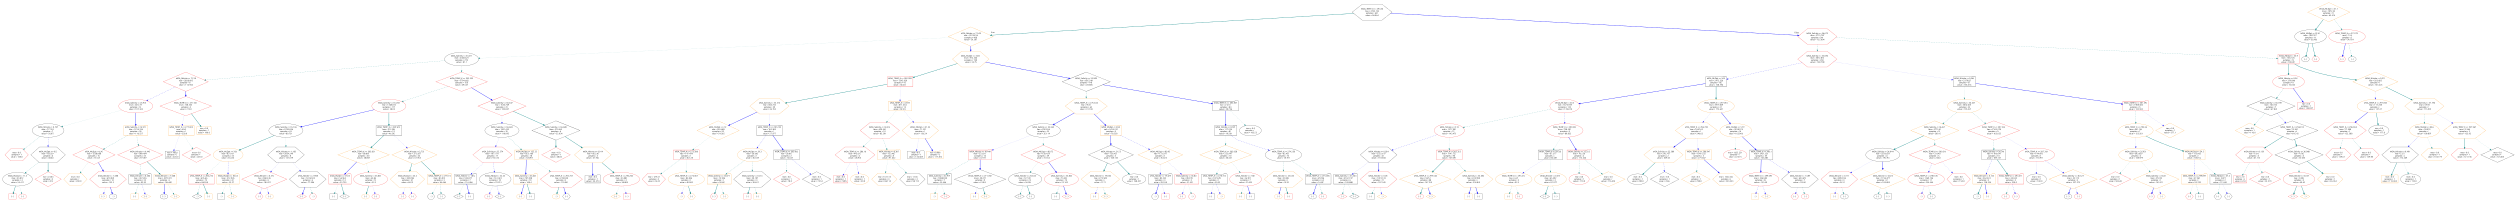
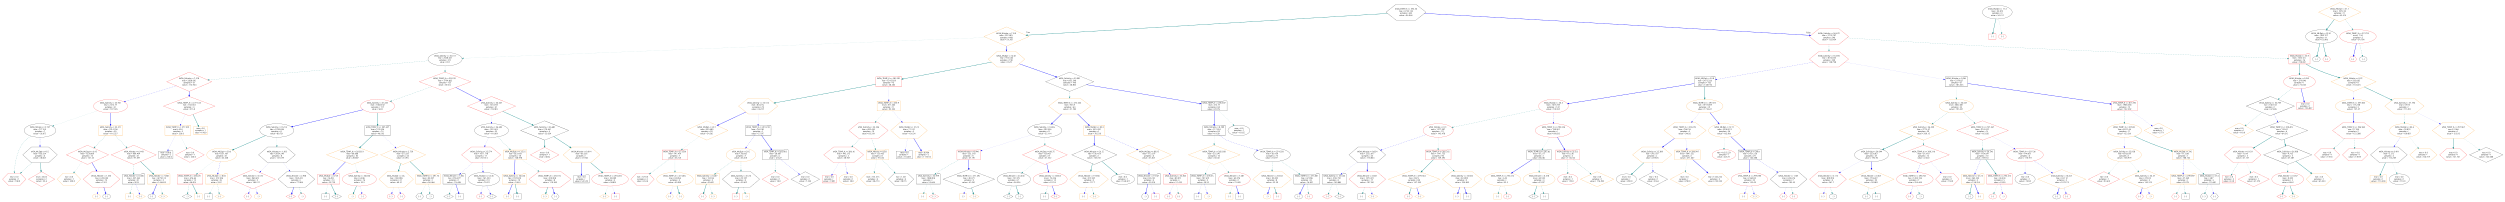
(2379, 130) -> none
(1534, 166) -> (1522, 166)
(32, 167) -> (27, 168)
